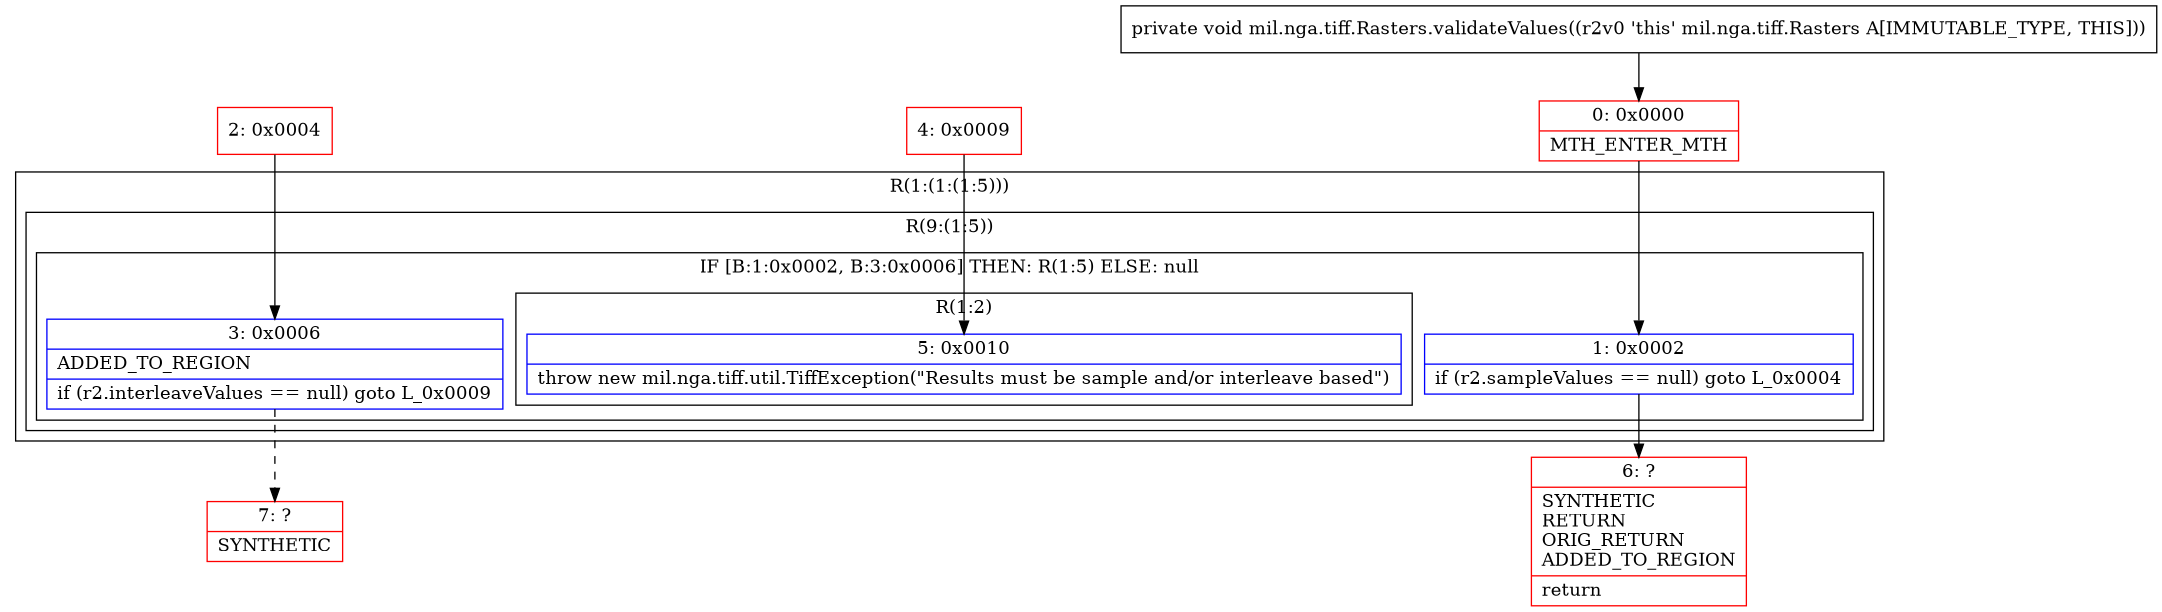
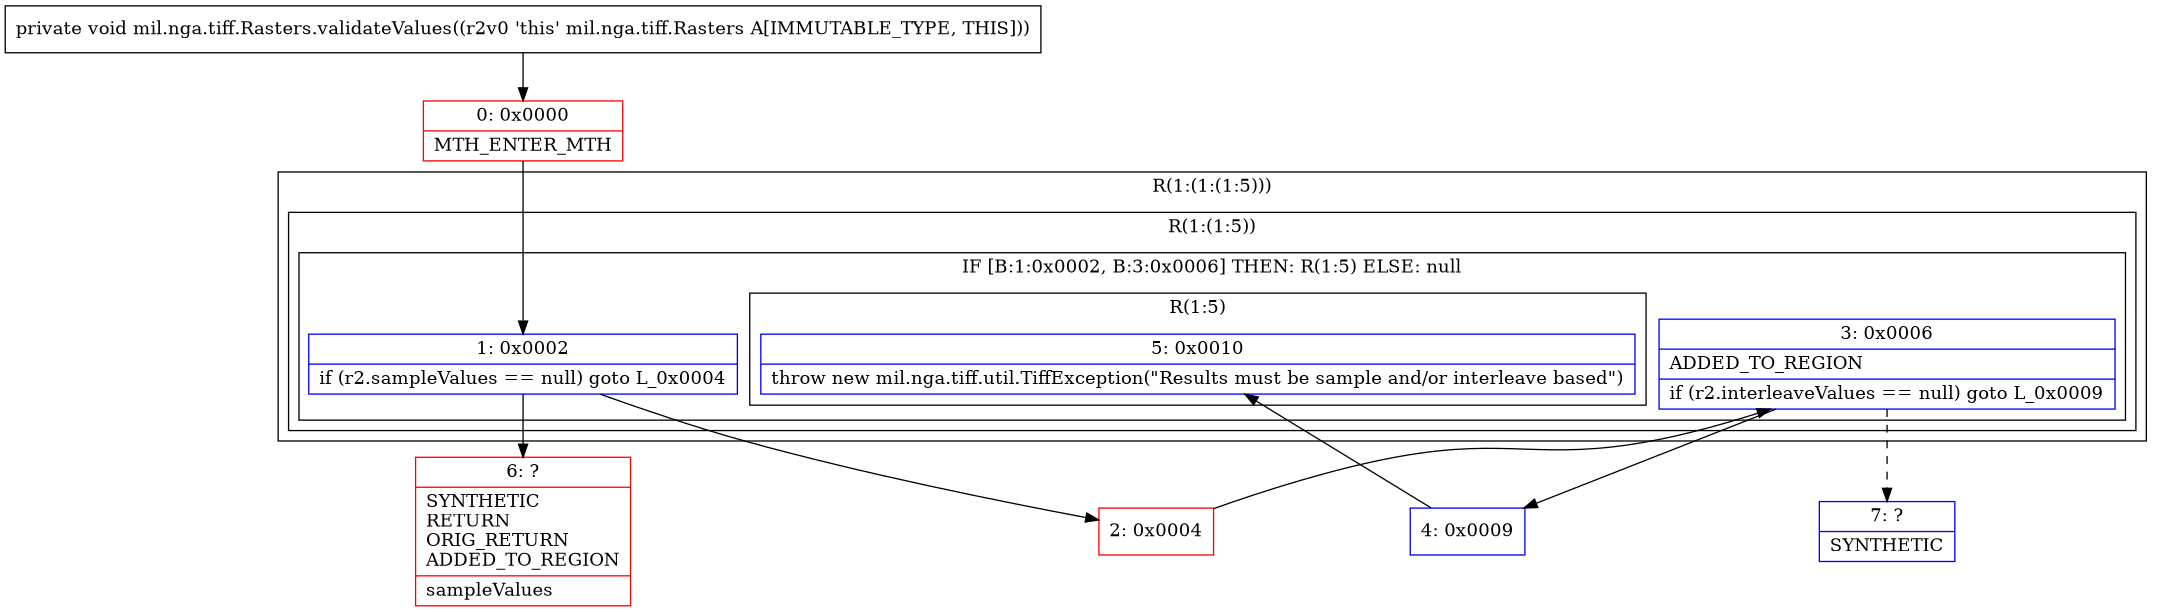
(964, 131) -> (1468, 532)
(950, 227) -> (1212, 227)
(964, 308) -> (1198, 308)
none -> (1656, 456)
none -> (840, 466)
(275, 532) -> (1887, 532)
(1572, 590) -> (490, 590)
